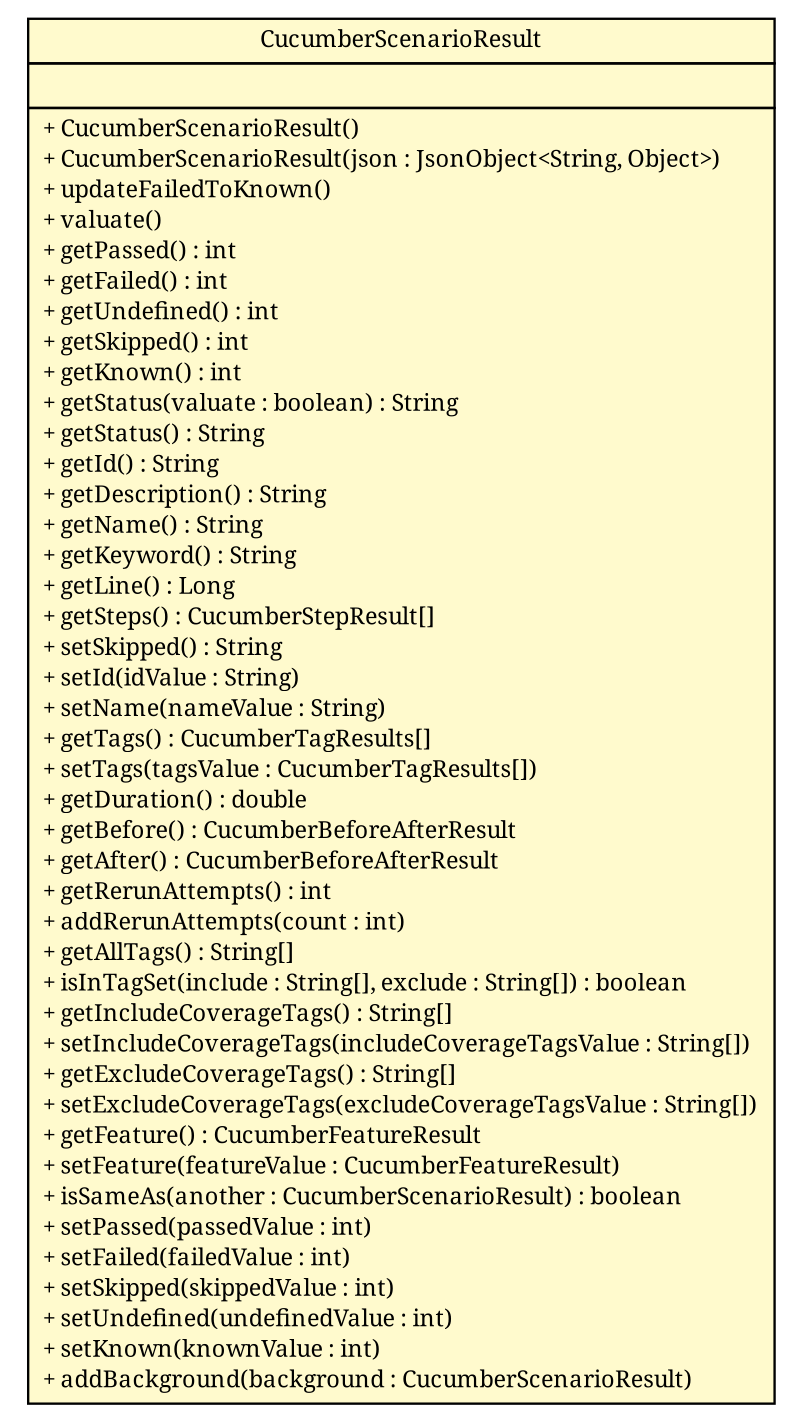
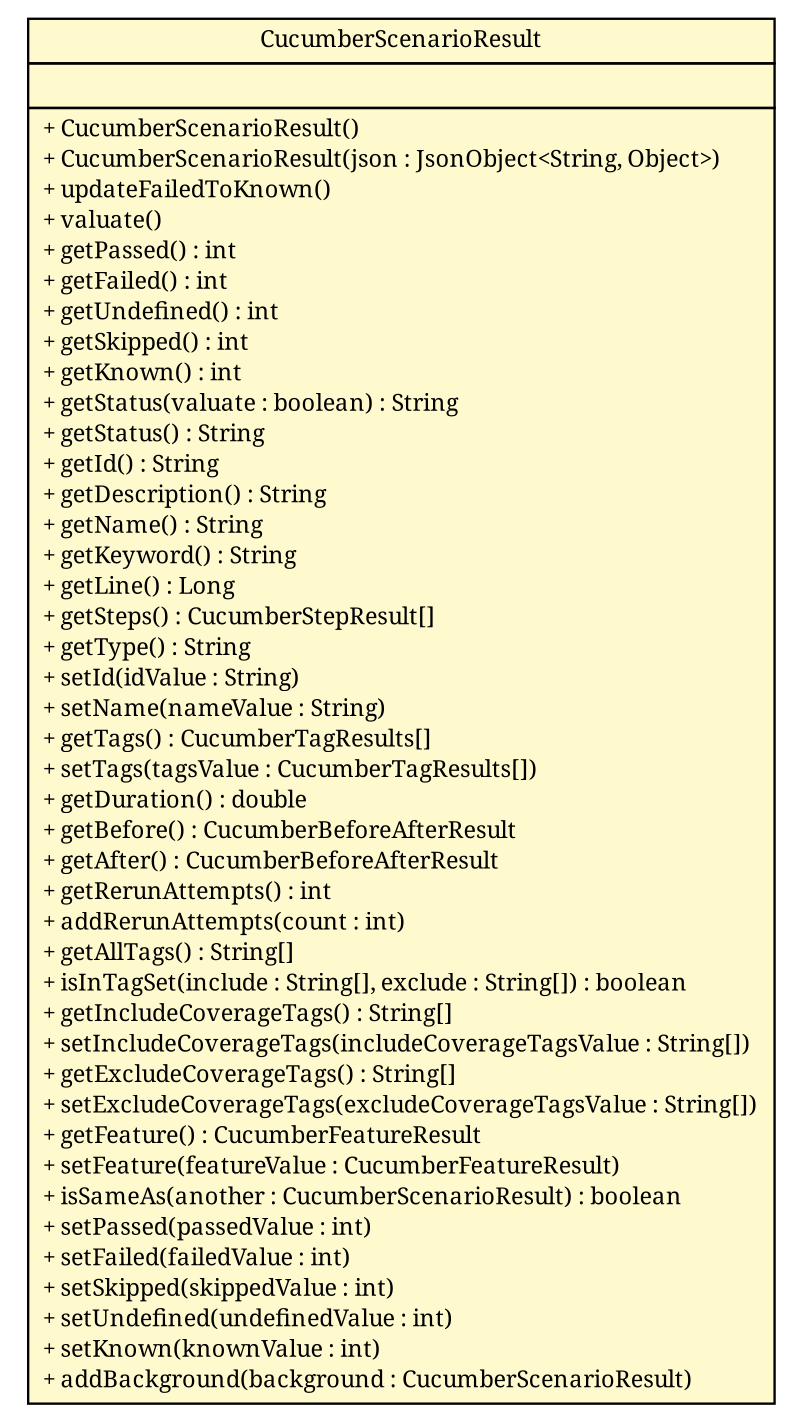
(163, 648) -> (148, 648)
